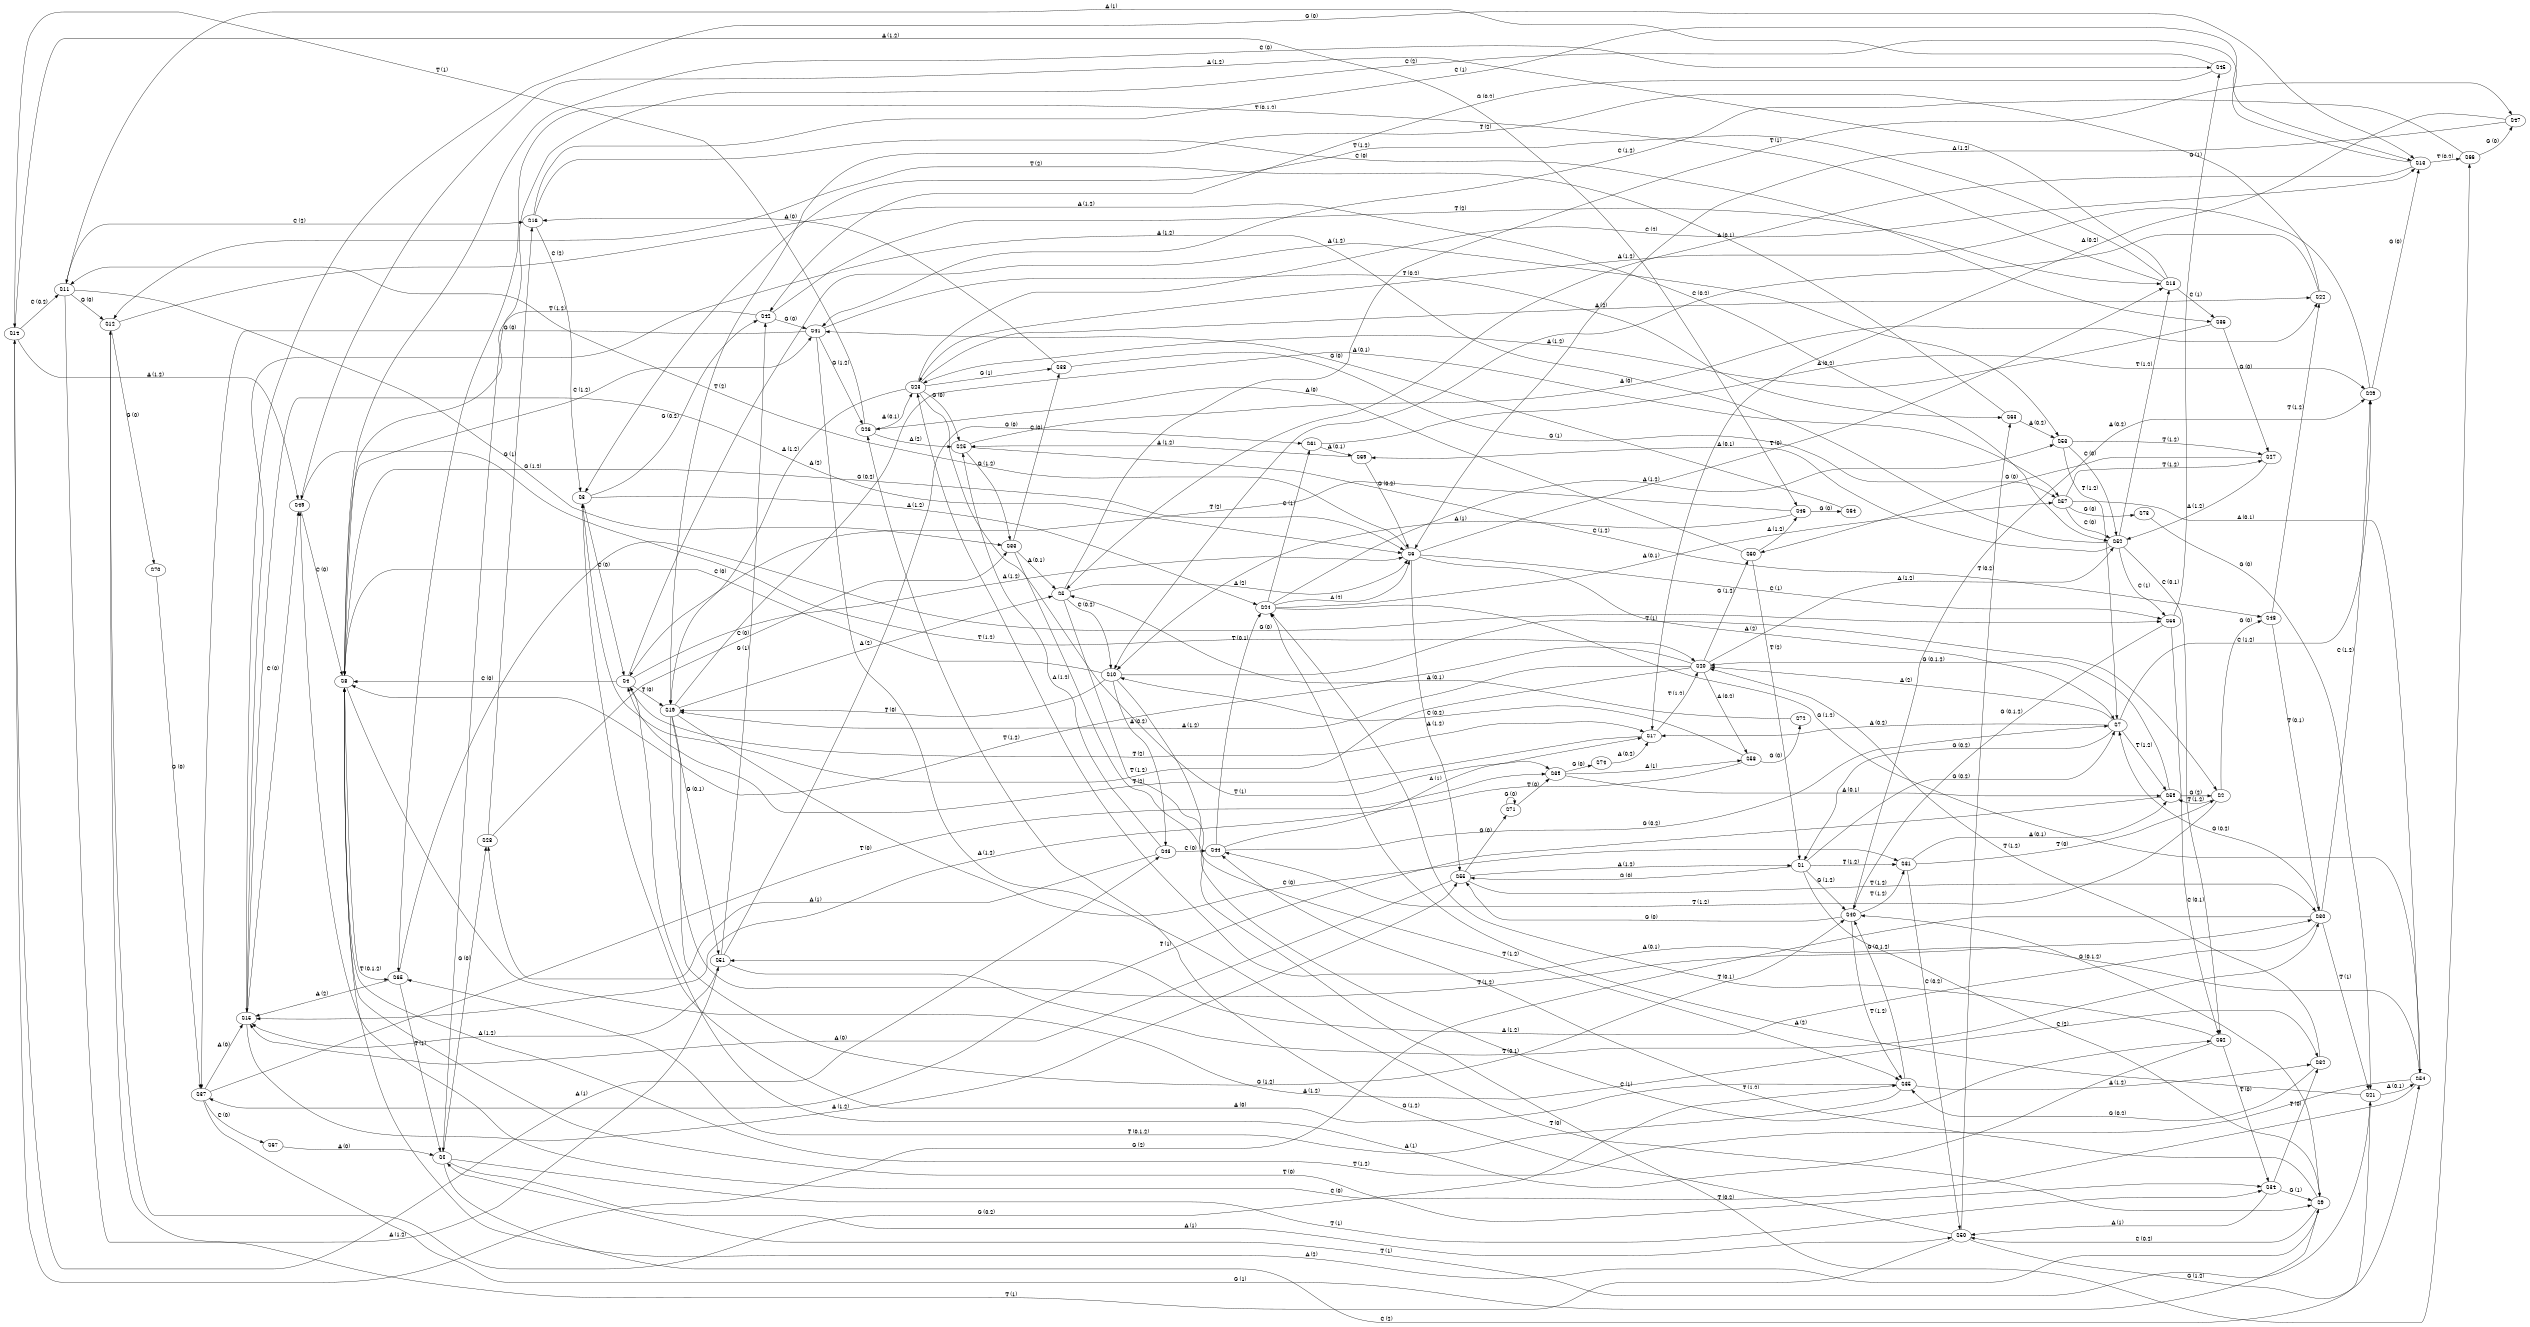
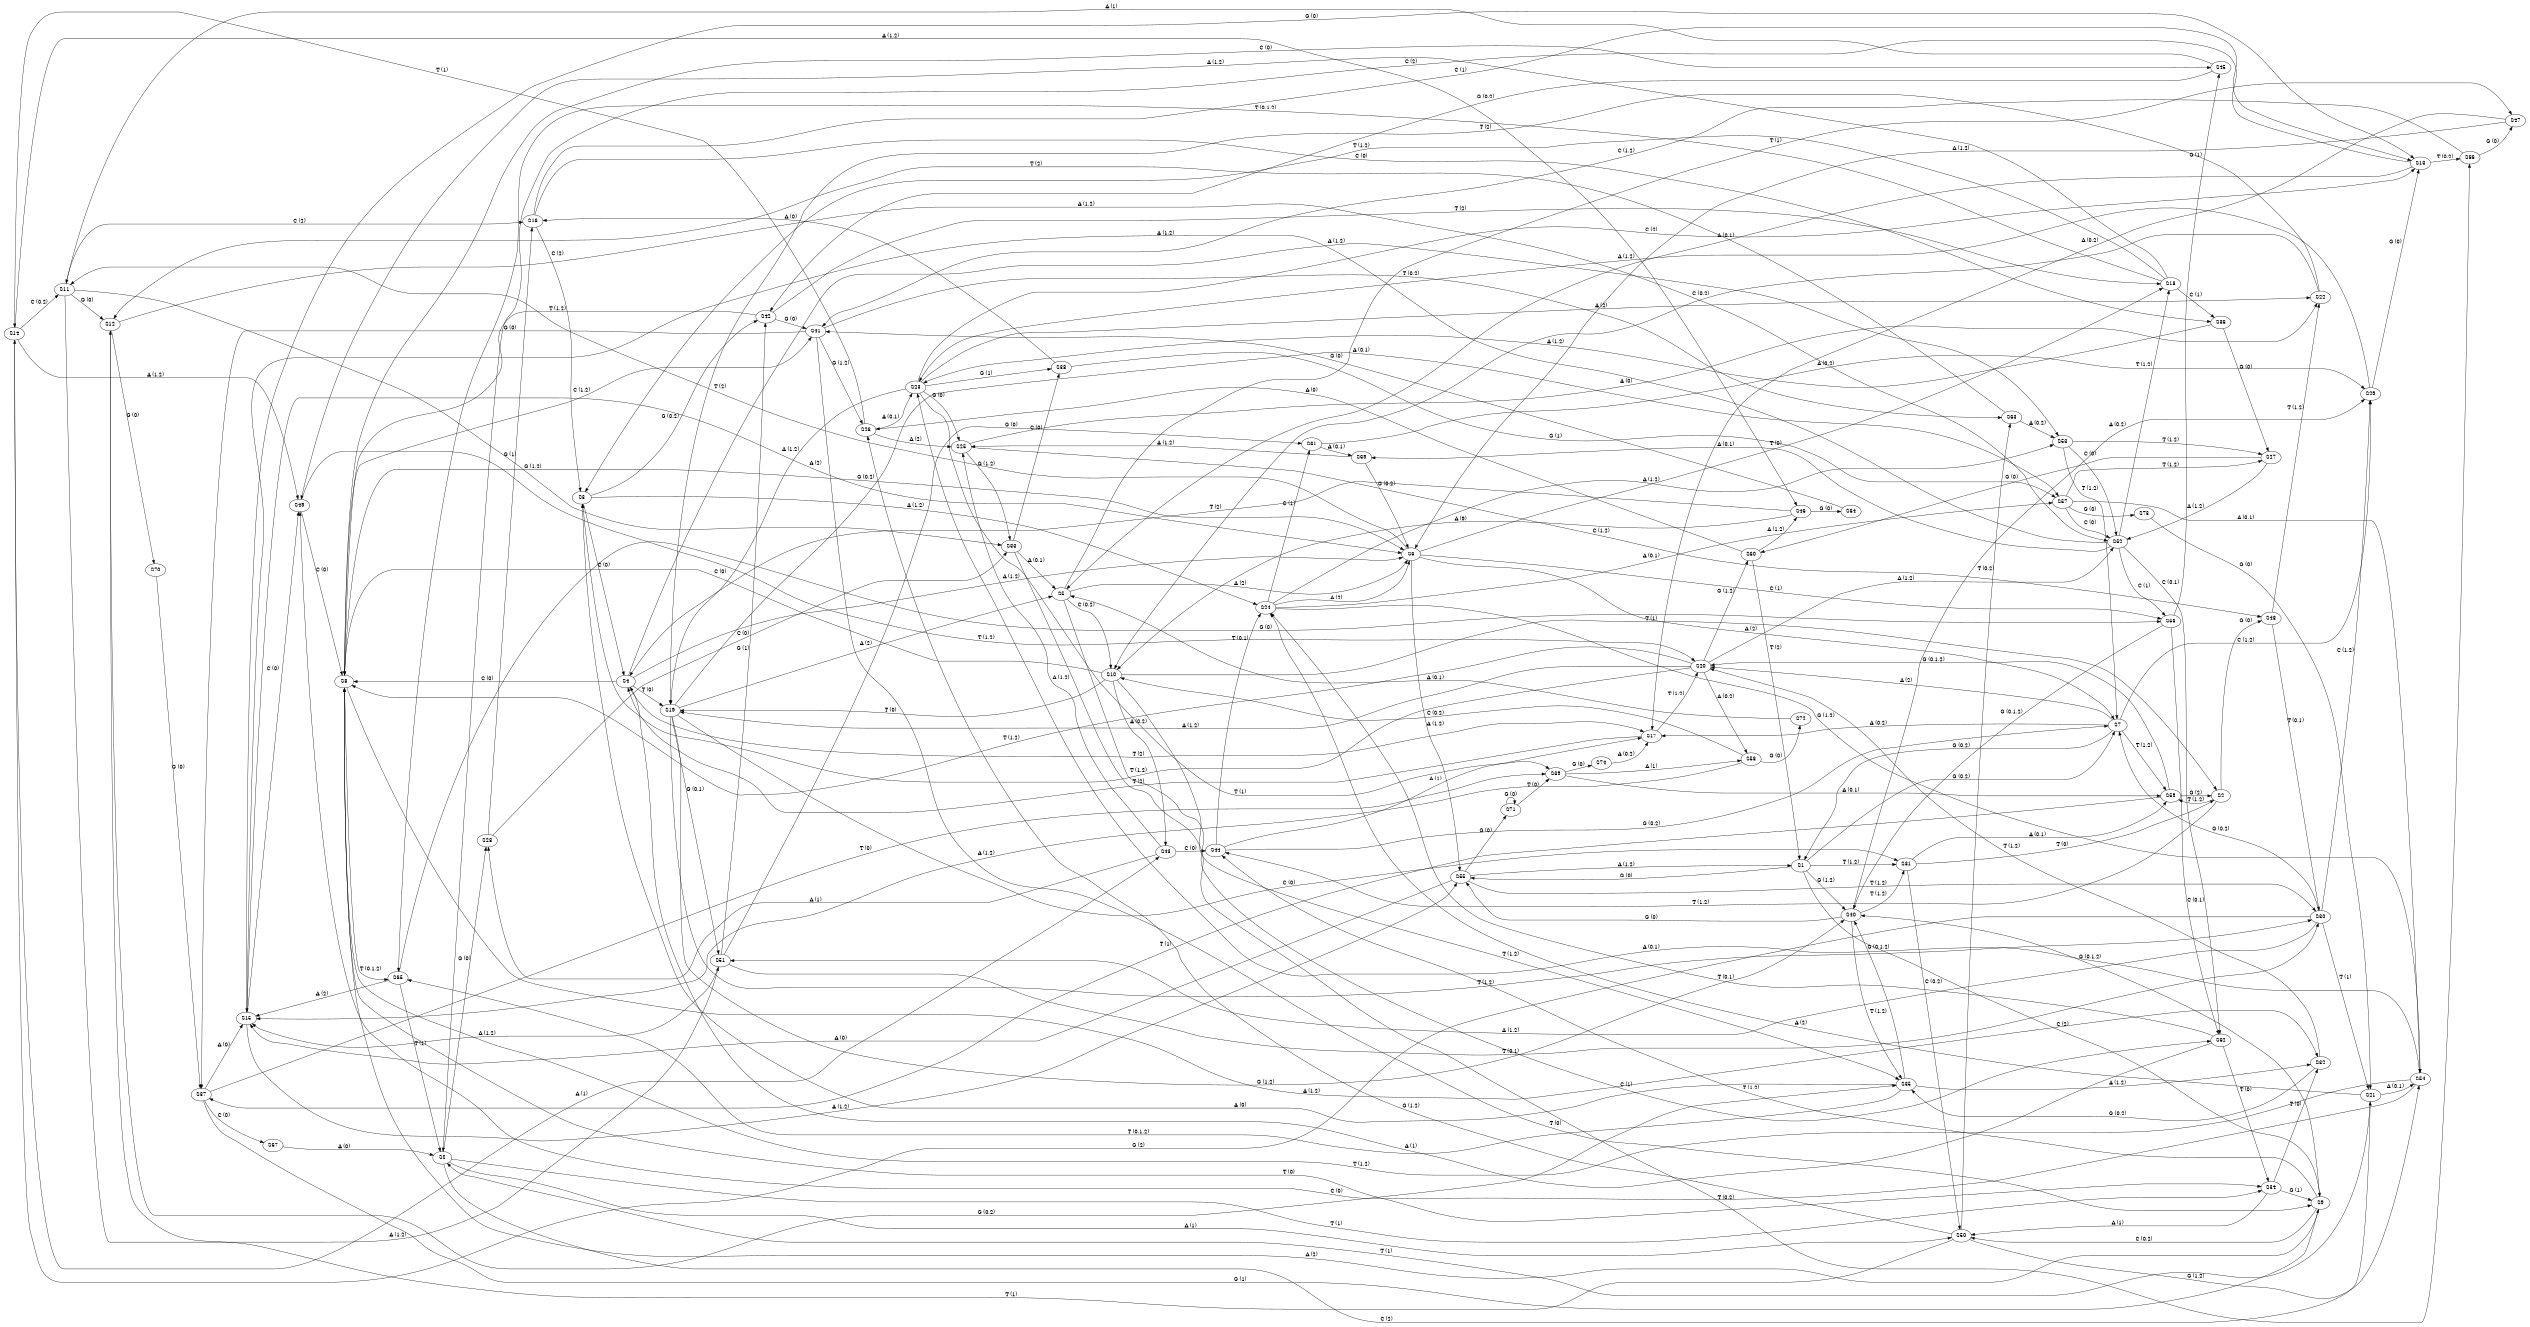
(1461, 519) -> (1461, 519)
